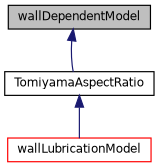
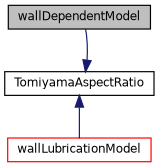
(72, 56) -> (87, 45)
